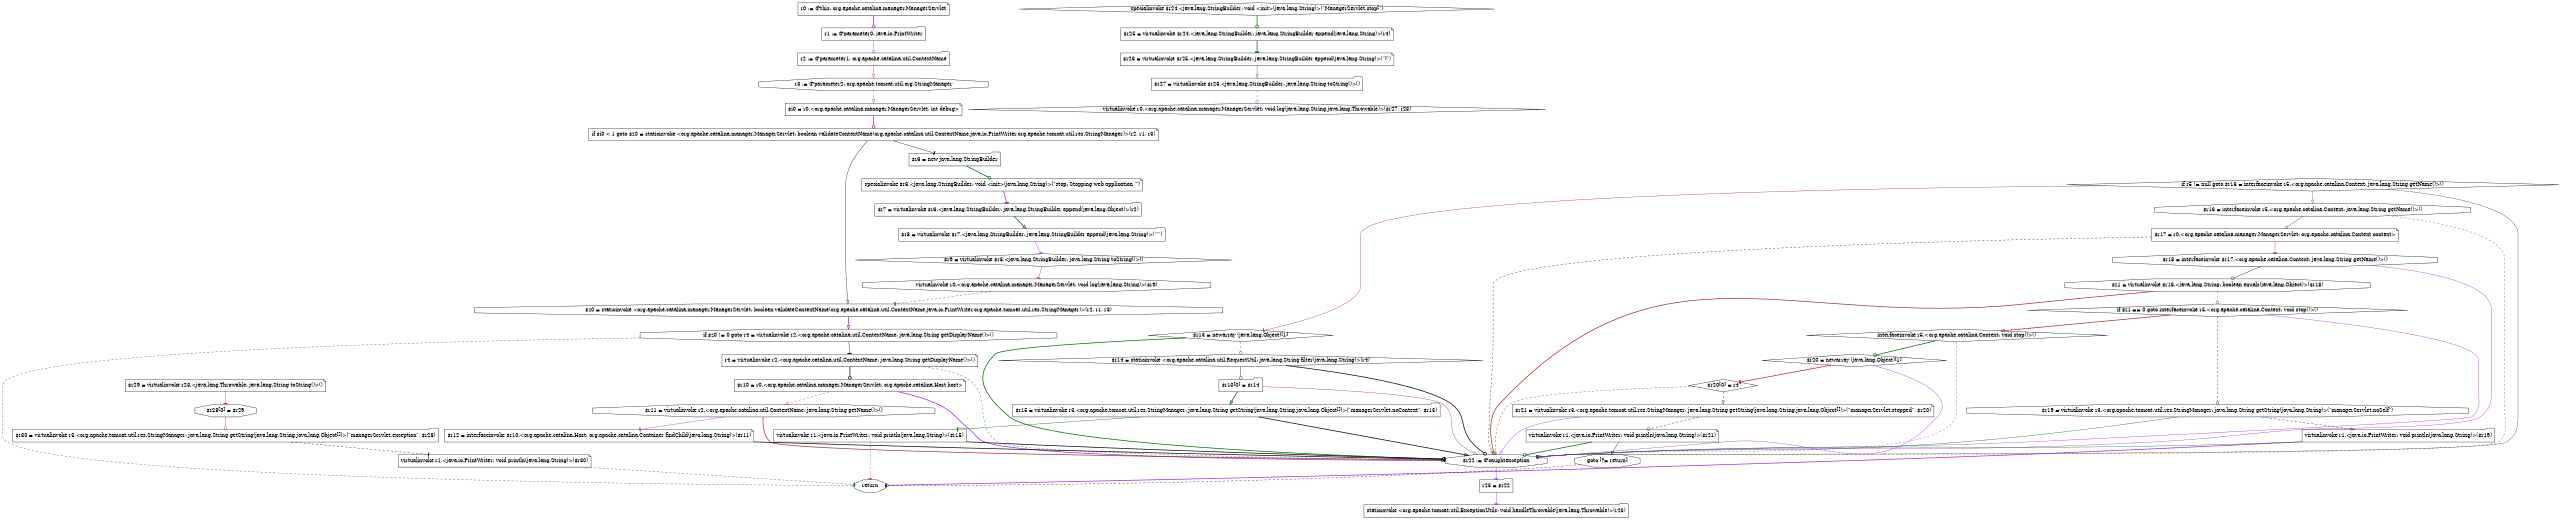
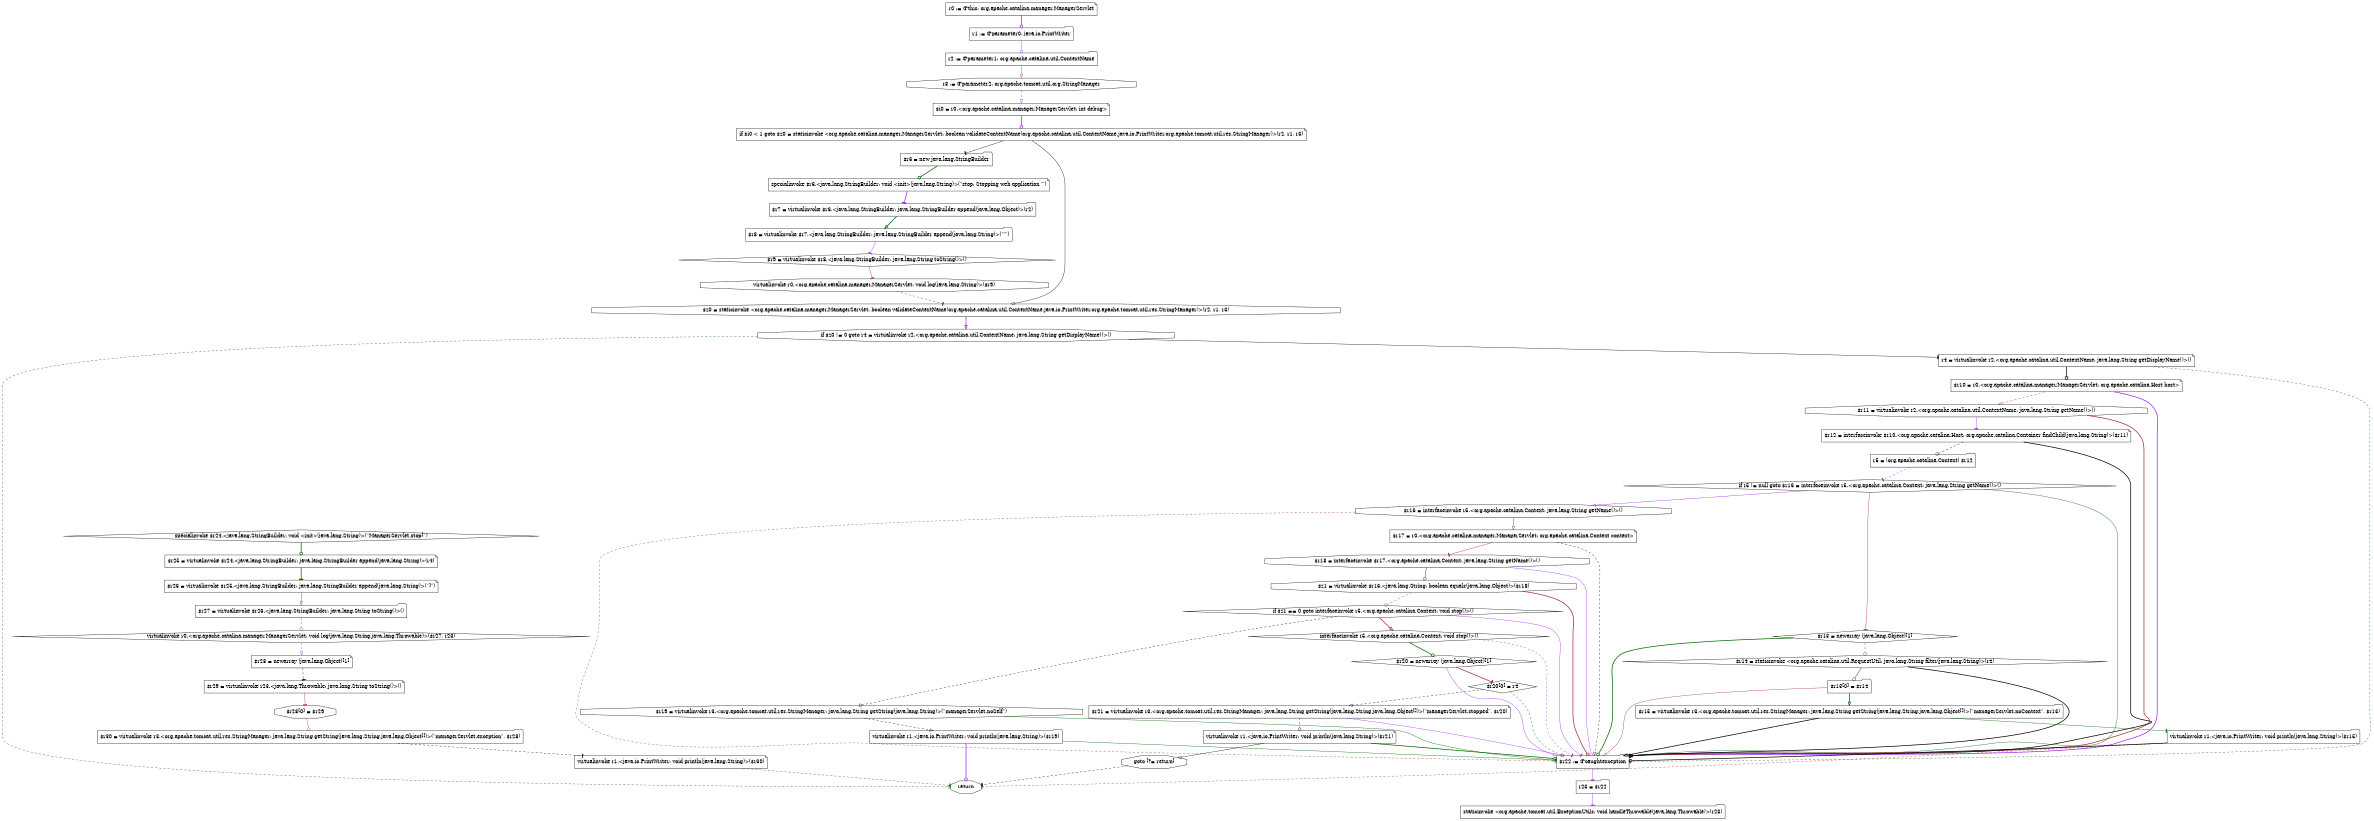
(1496, 461) -> (1593, 762)
none -> (1923, 461)
none -> (302, 662)
